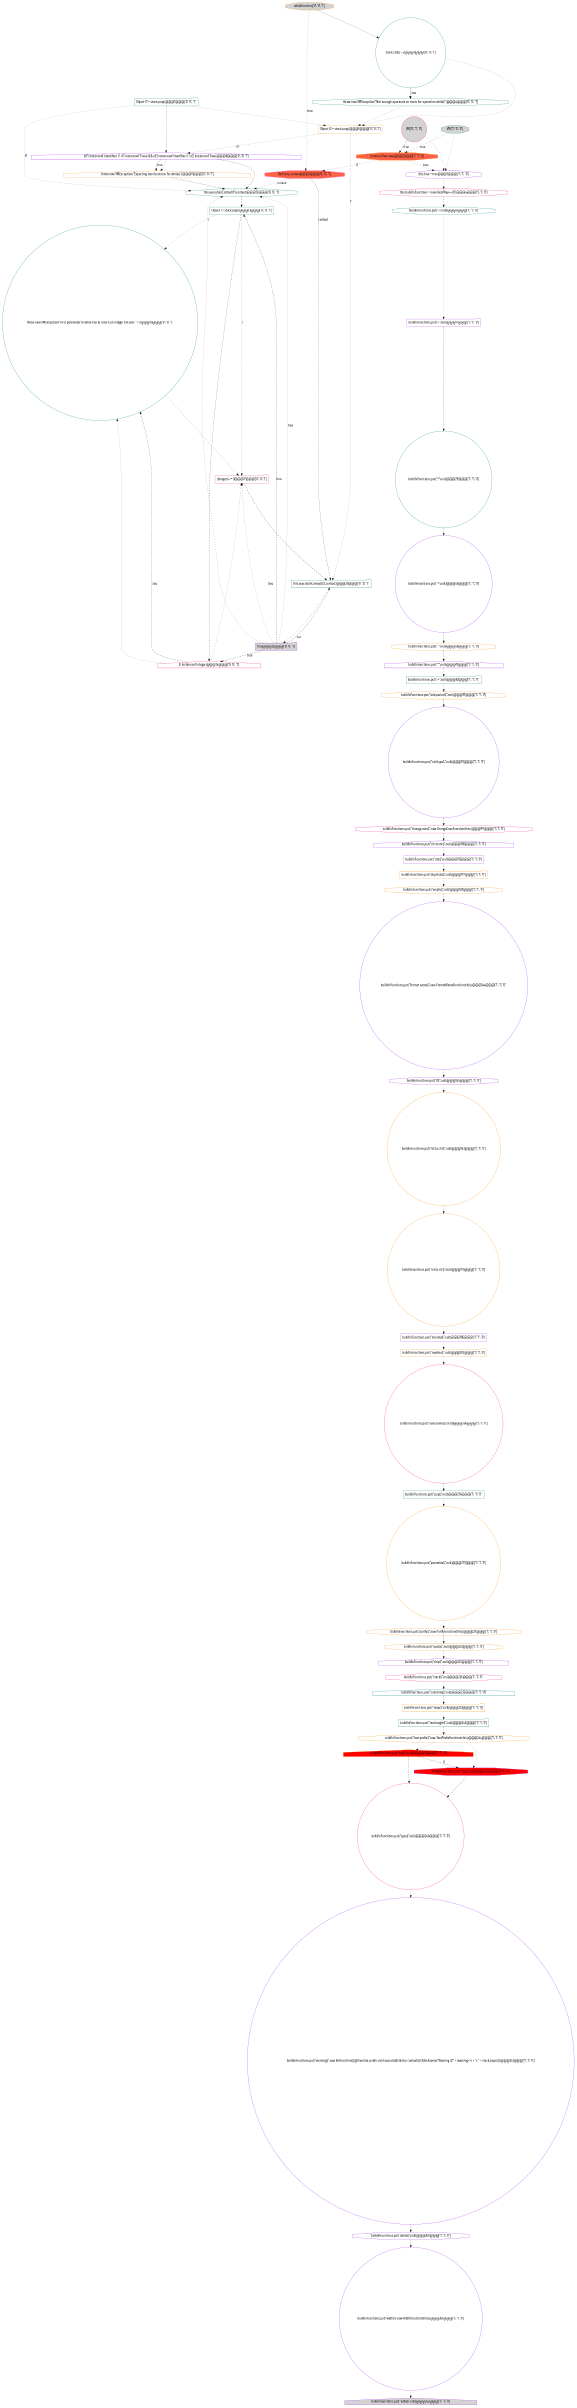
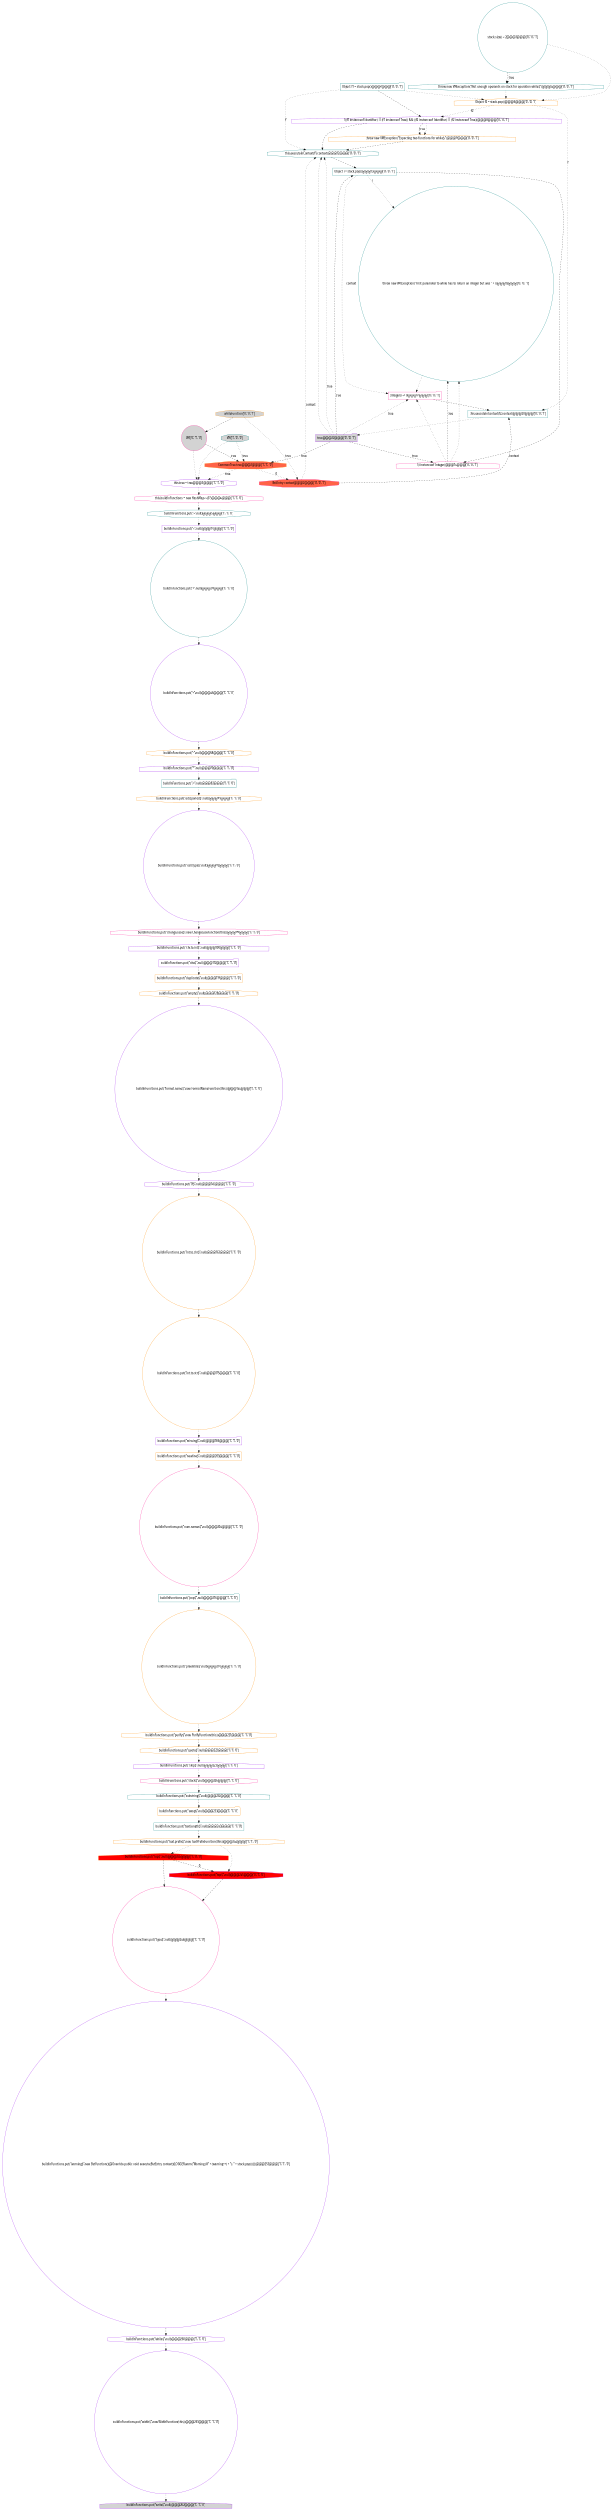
(347, 24) -> (220, 424)
(350, 129) -> (506, 102)
(242, 323) -> (351, 284)
(311, 619) -> (302, 454)
